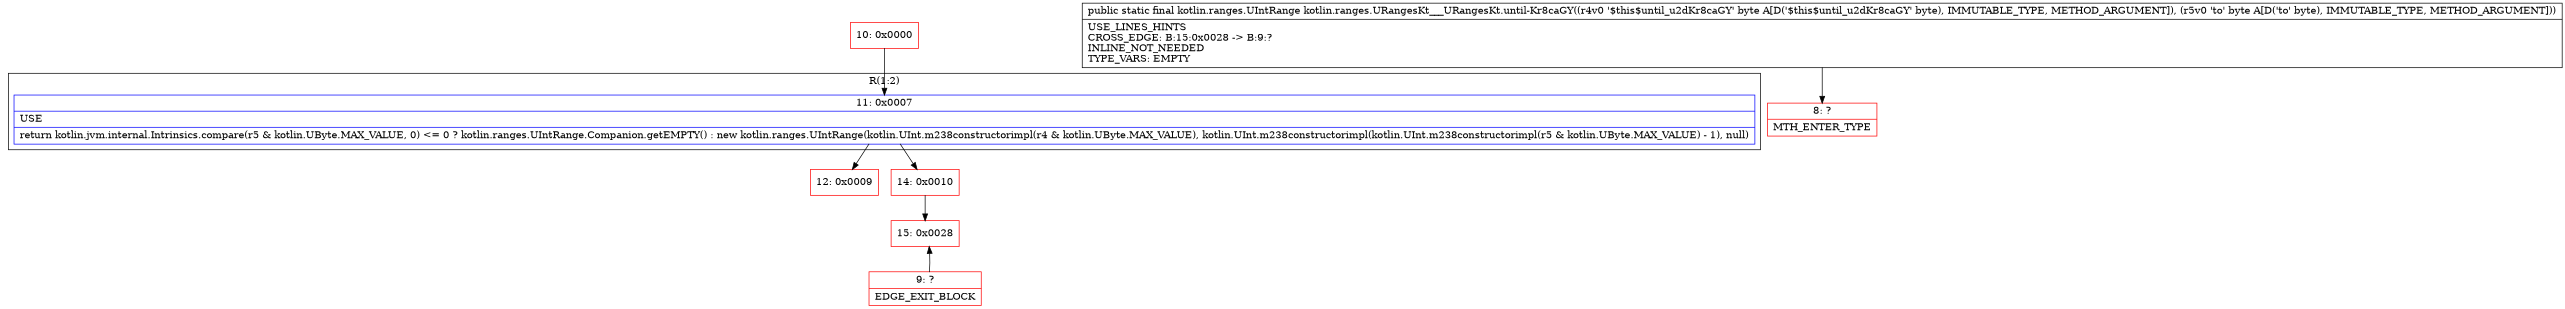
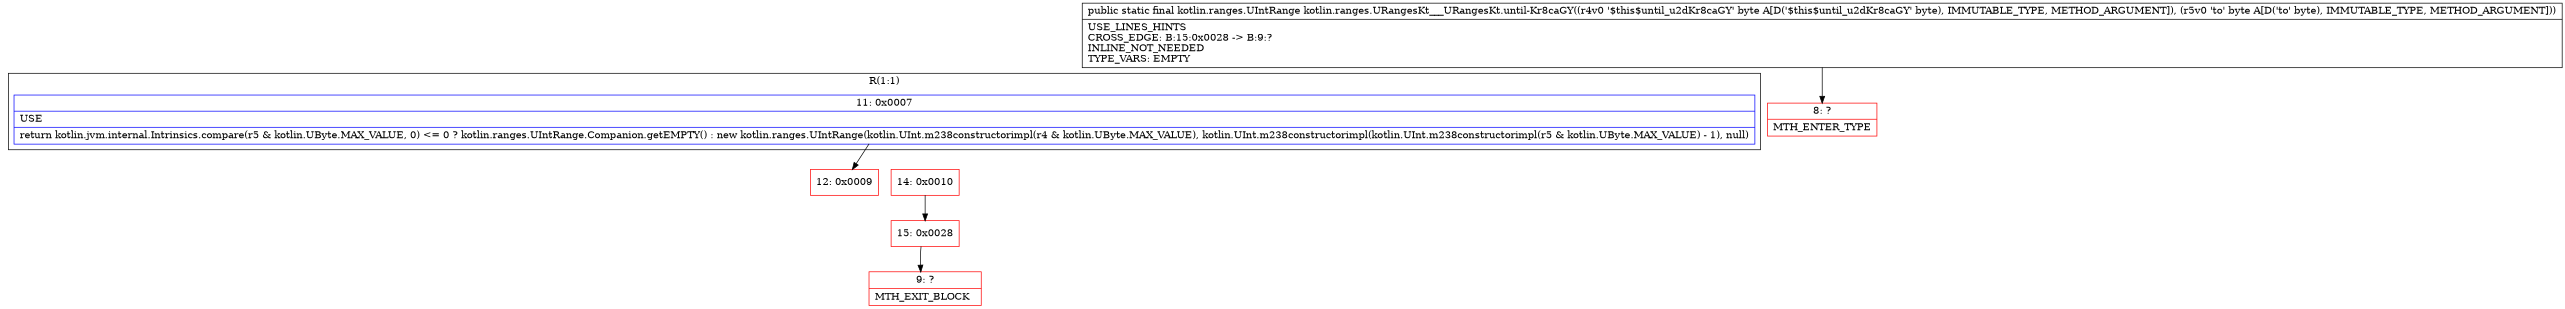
(884, 35) -> none
(884, 81) -> (884, 81)
(907, 154) -> none
(930, 263) -> (920, 256)
(925, 297) -> (922, 297)
